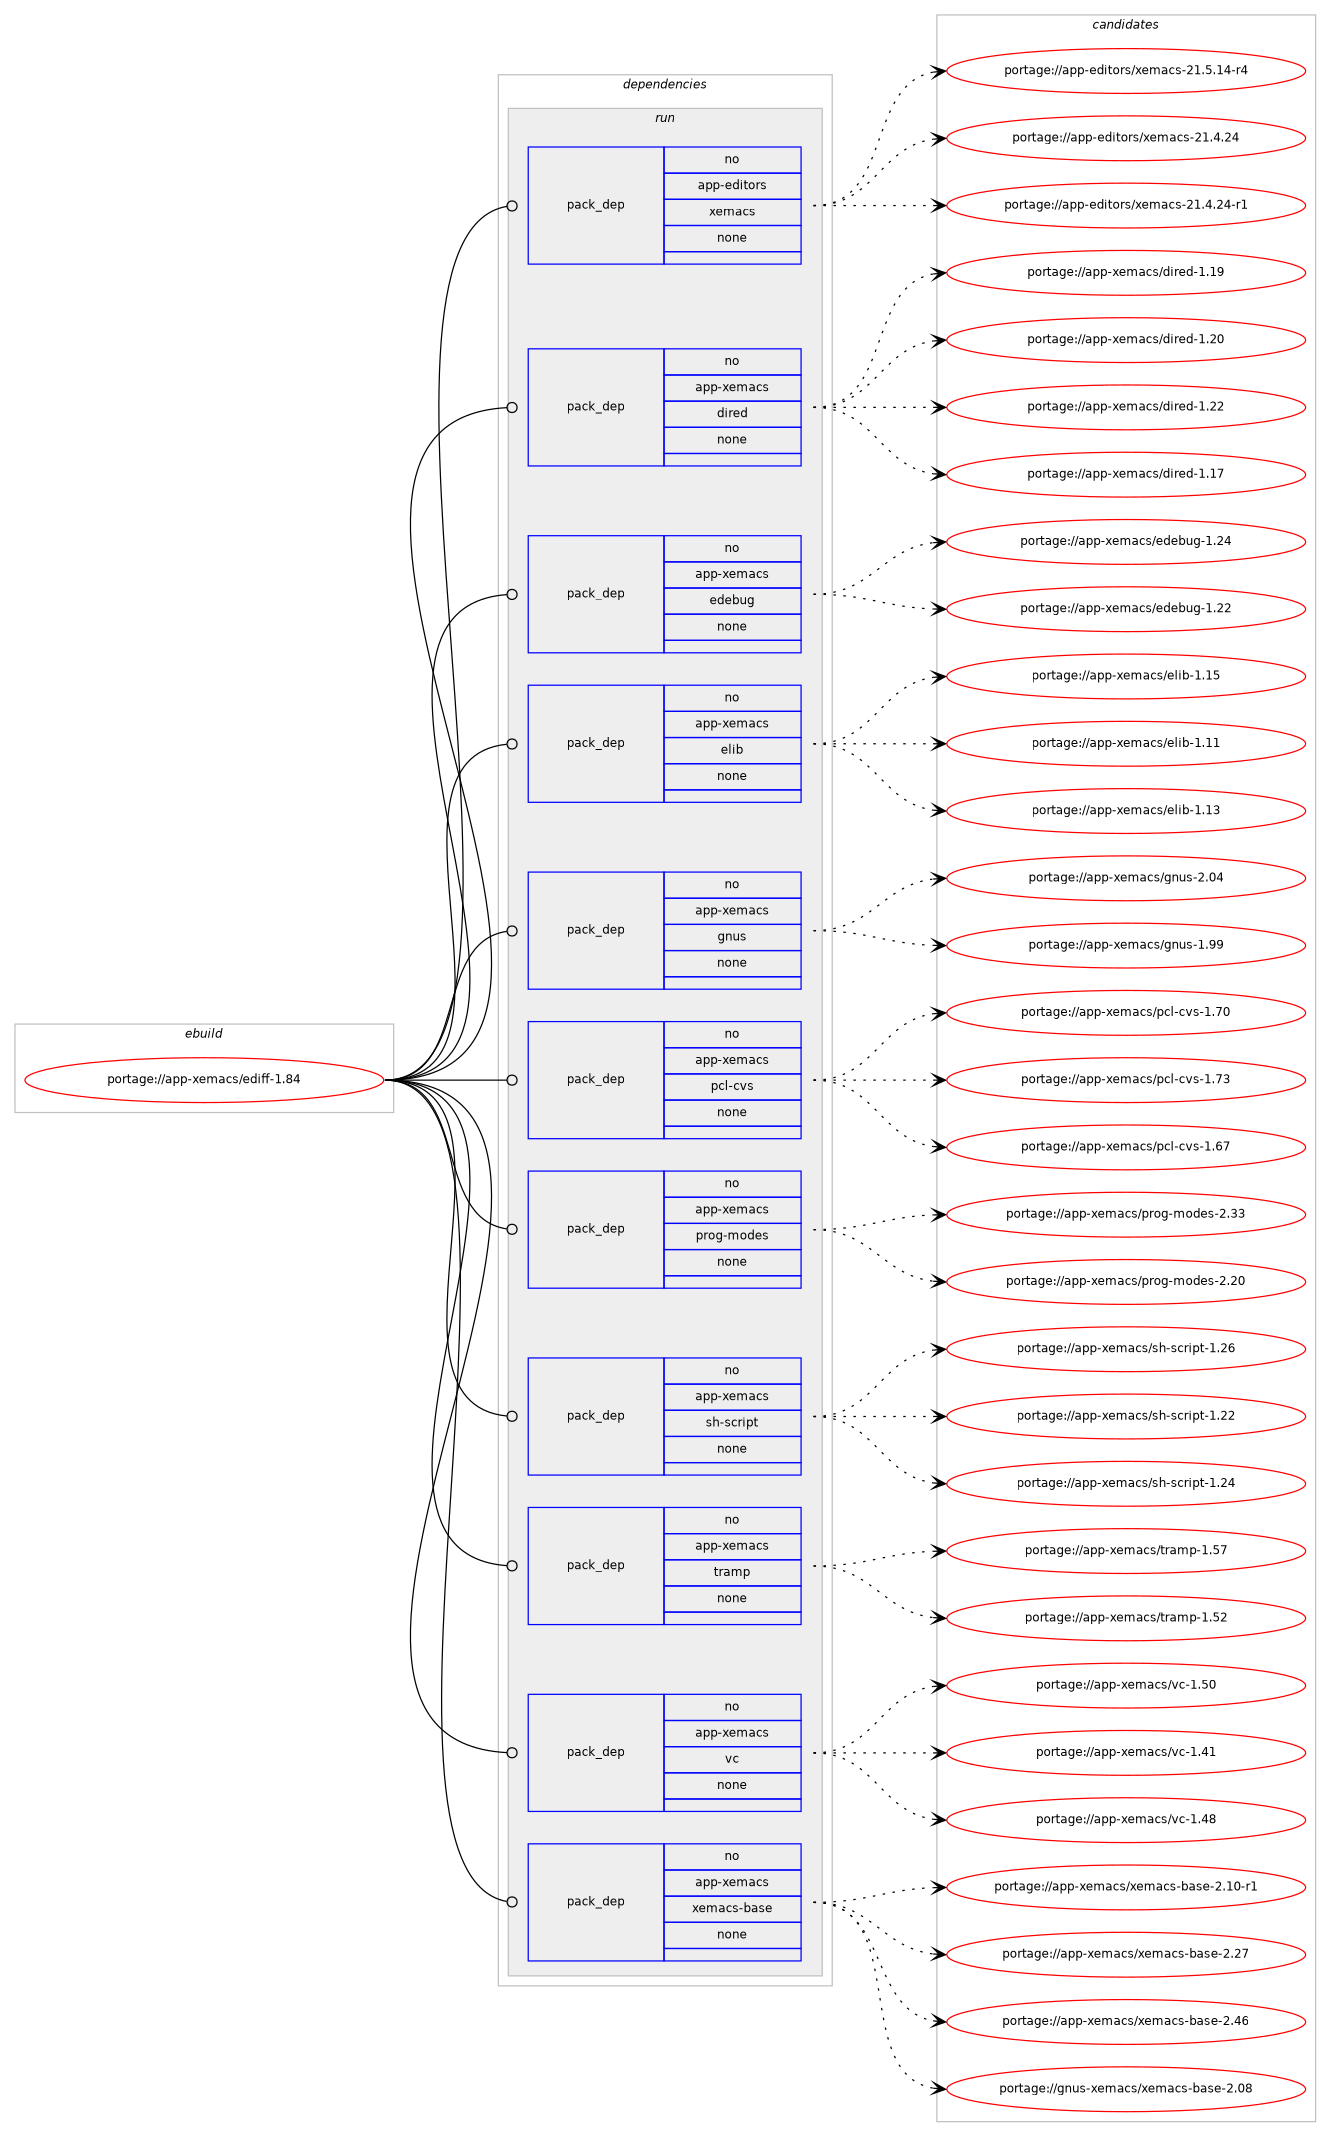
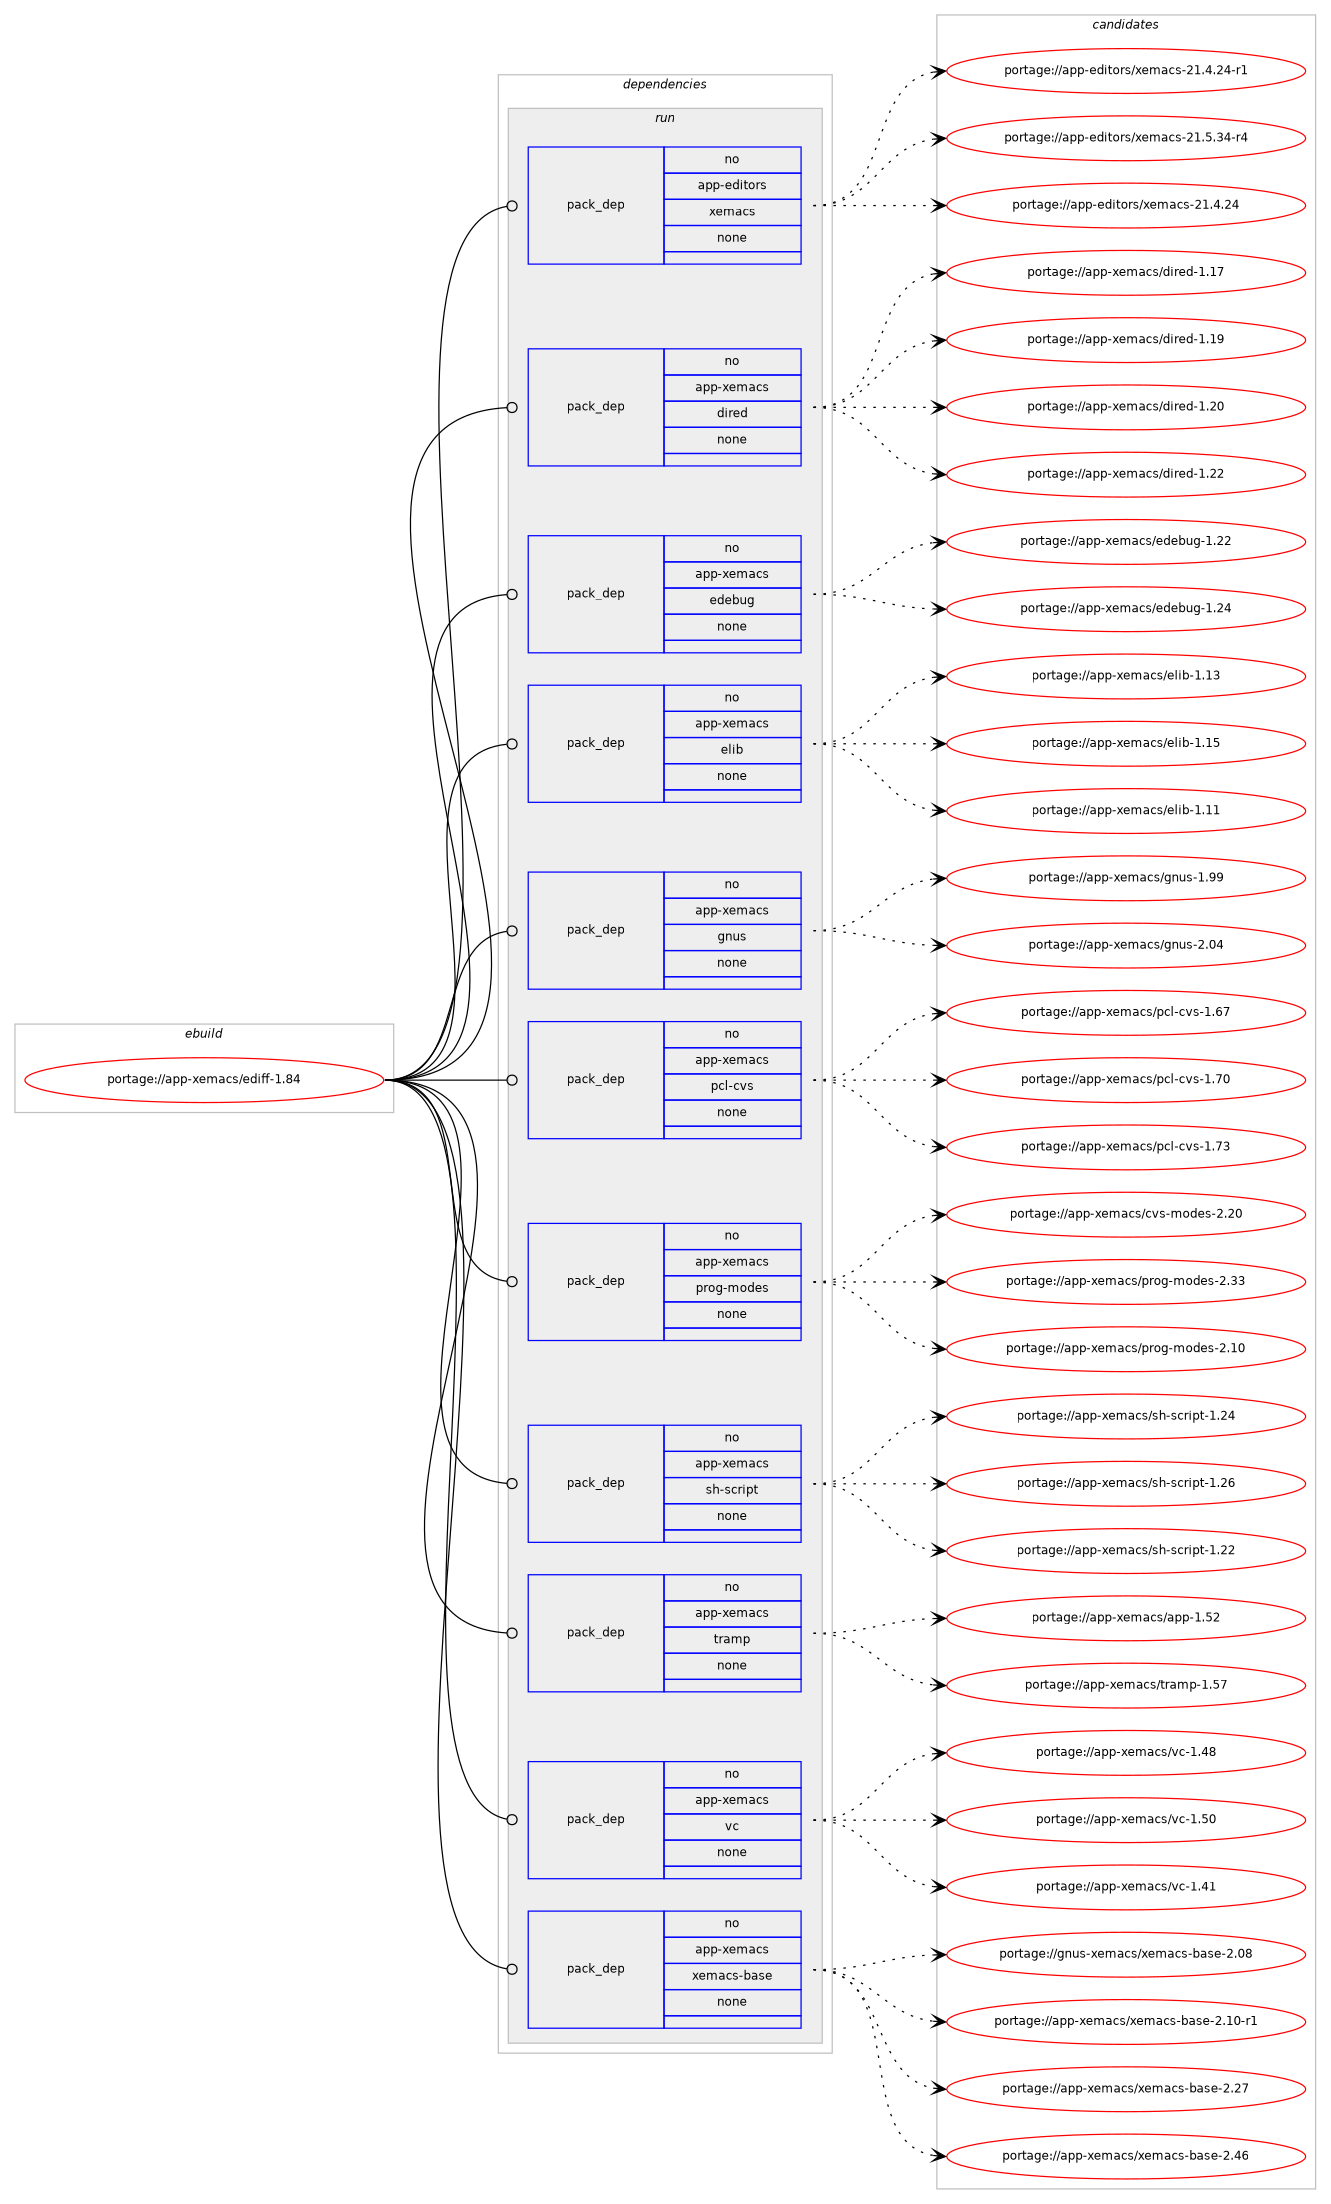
(1126, 71) -> (1126, 138)
(1126, 1282) -> (1126, 1215)
none -> (1126, 1349)
(1126, 1618) -> (1126, 1618)
